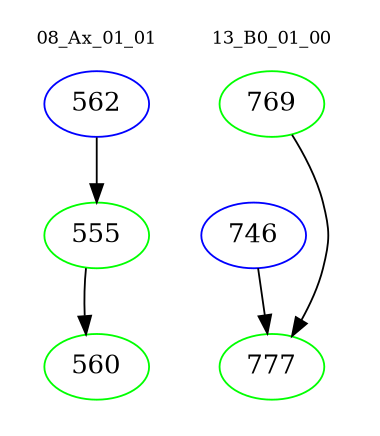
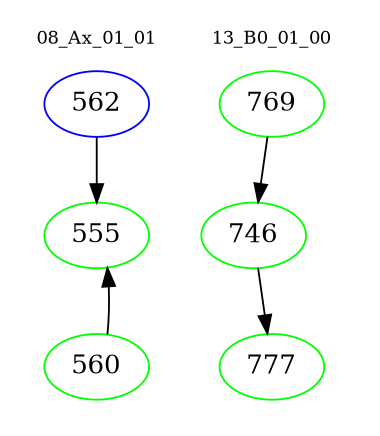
(328, 226) -> (264, 160)
(254, 235) -> (254, 235)
(85, 292) -> (109, 311)
